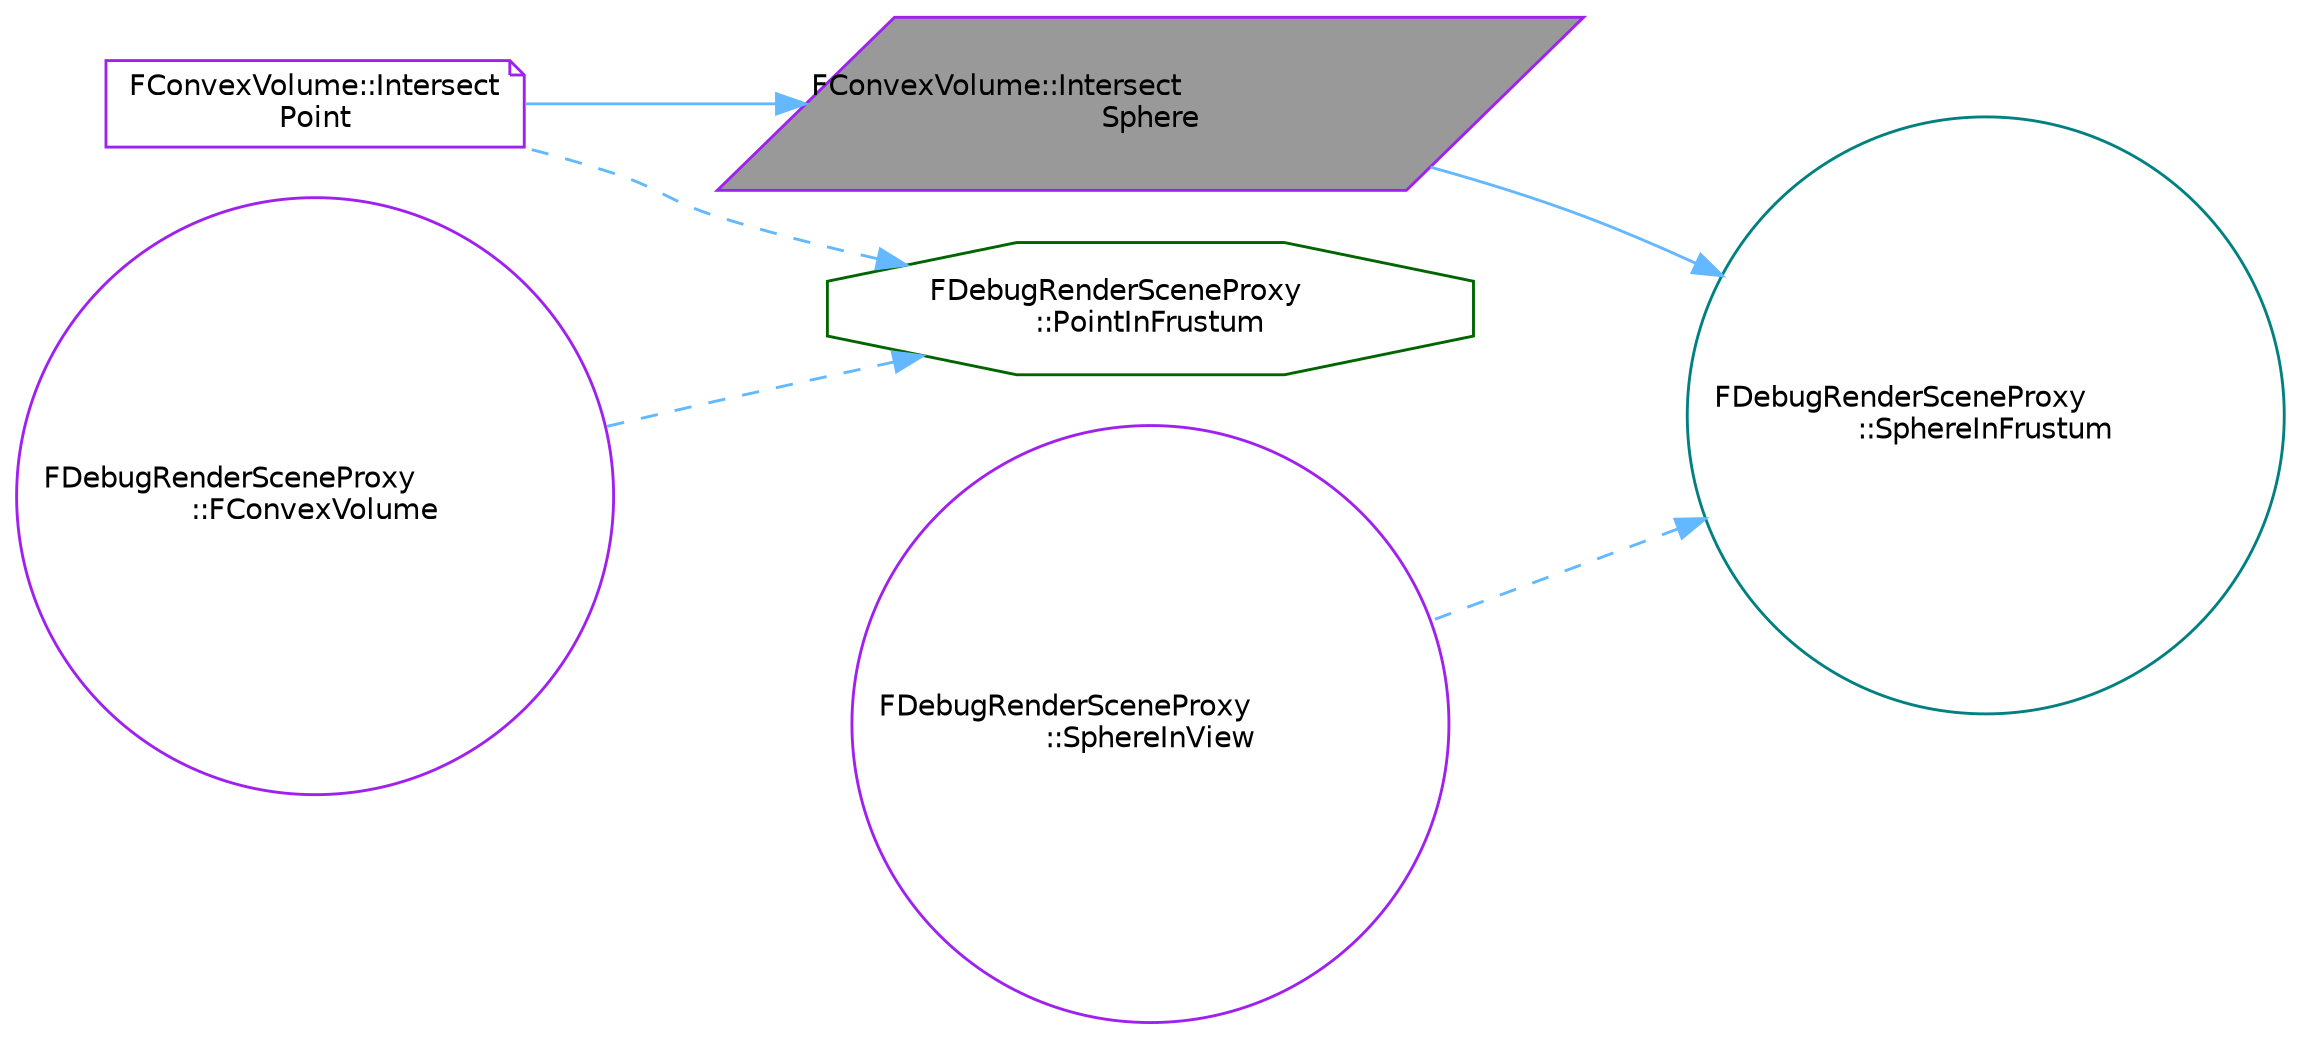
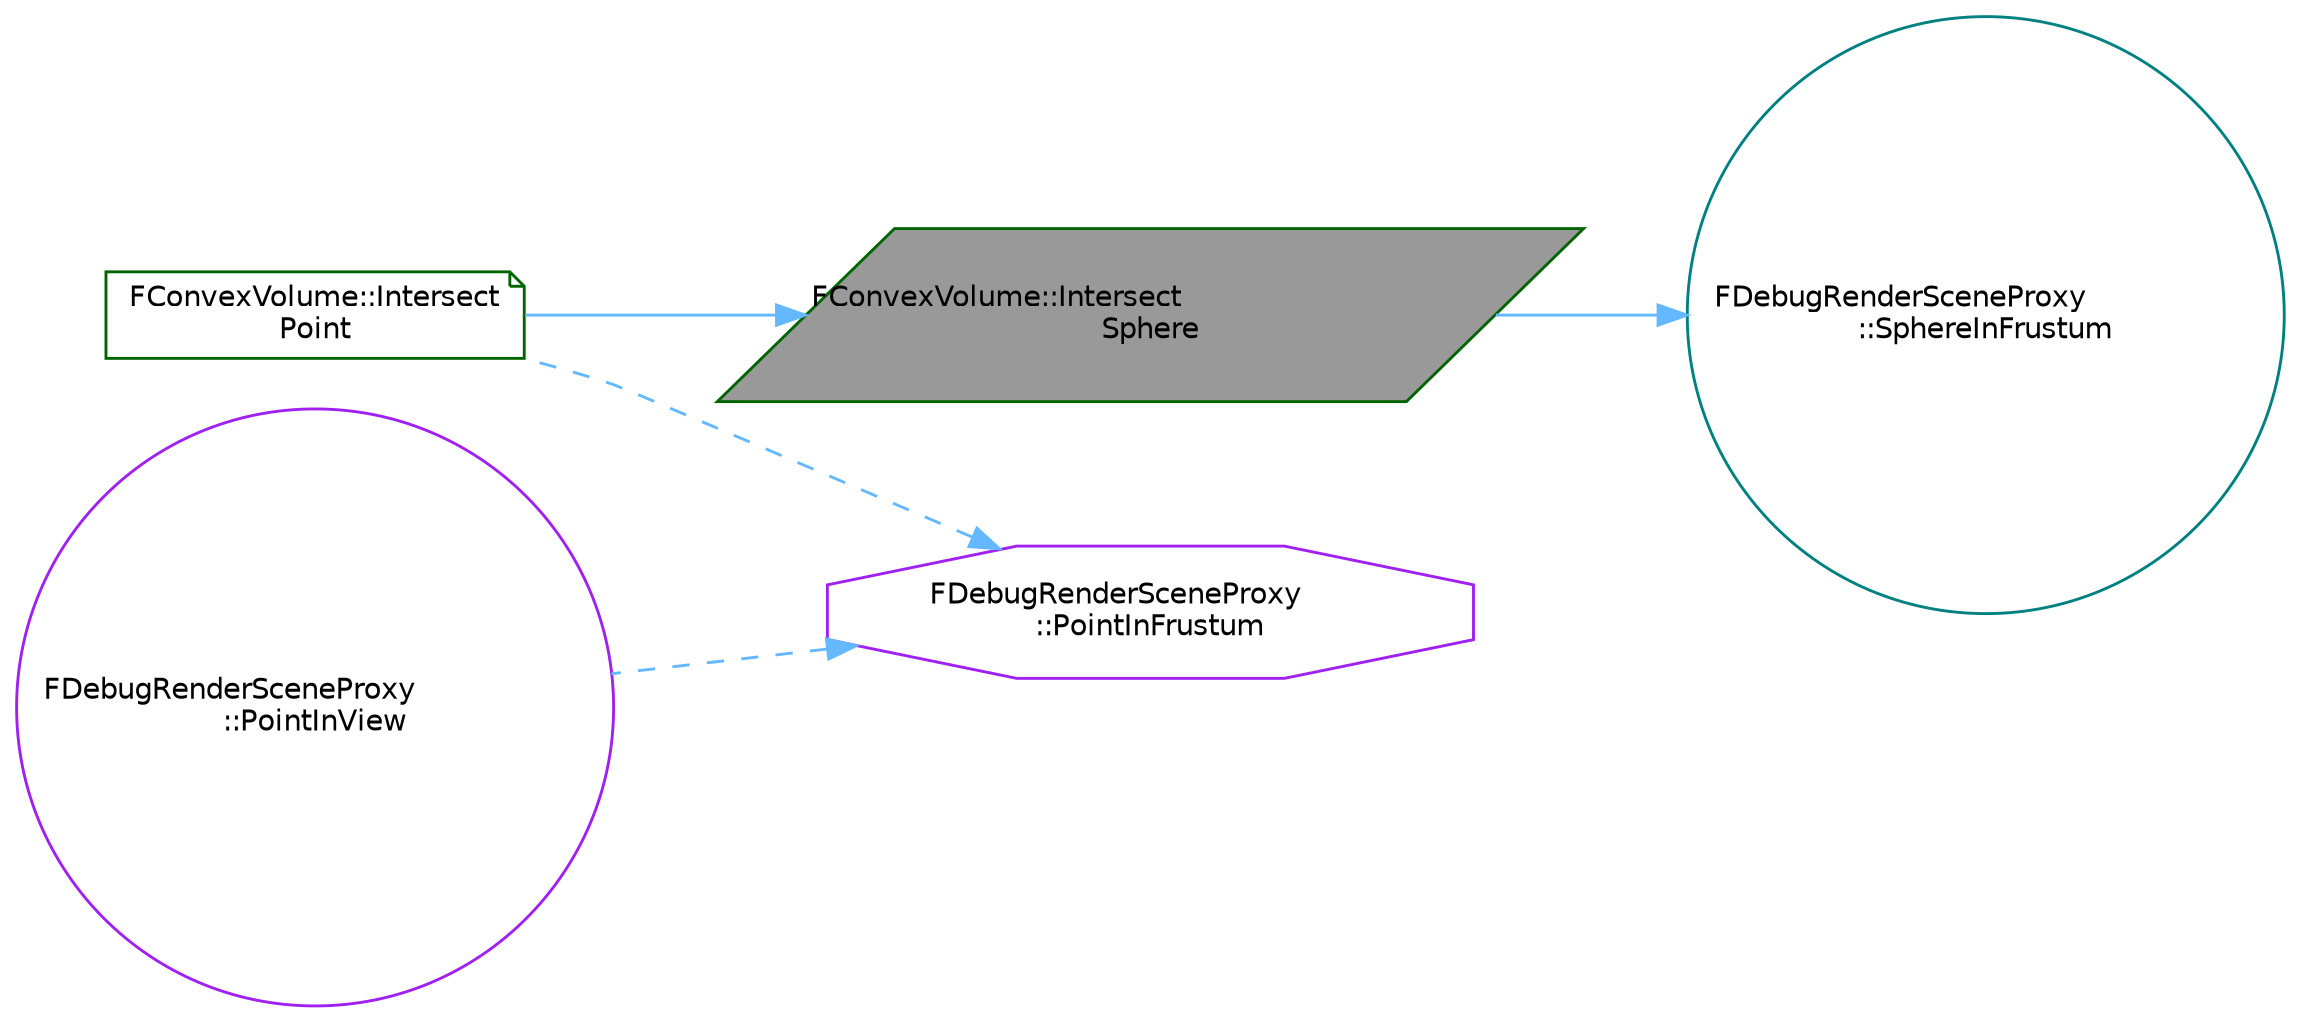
(315, 104) -> (315, 315)
(1150, 104) -> (1150, 315)
(1150, 309) -> (1150, 612)
(315, 496) -> (315, 707)
(1150, 724) -> none
